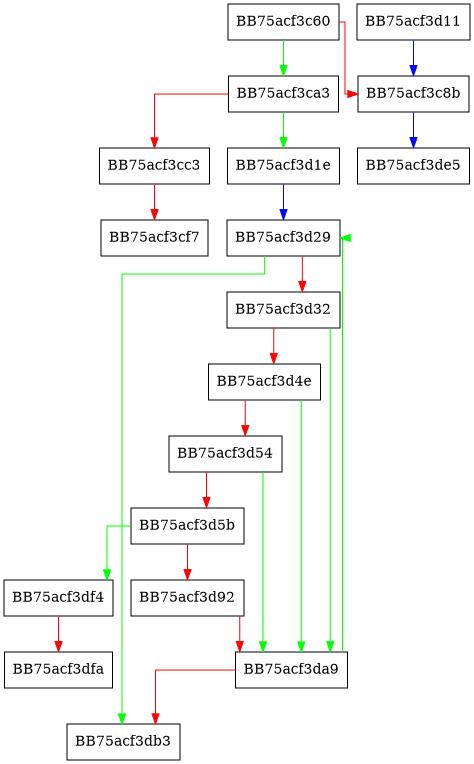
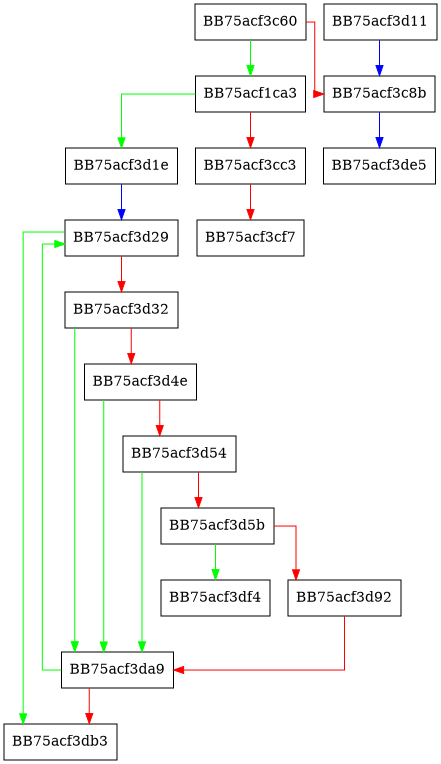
(284, 94) -> (250, 94)
(58, 670) -> none
